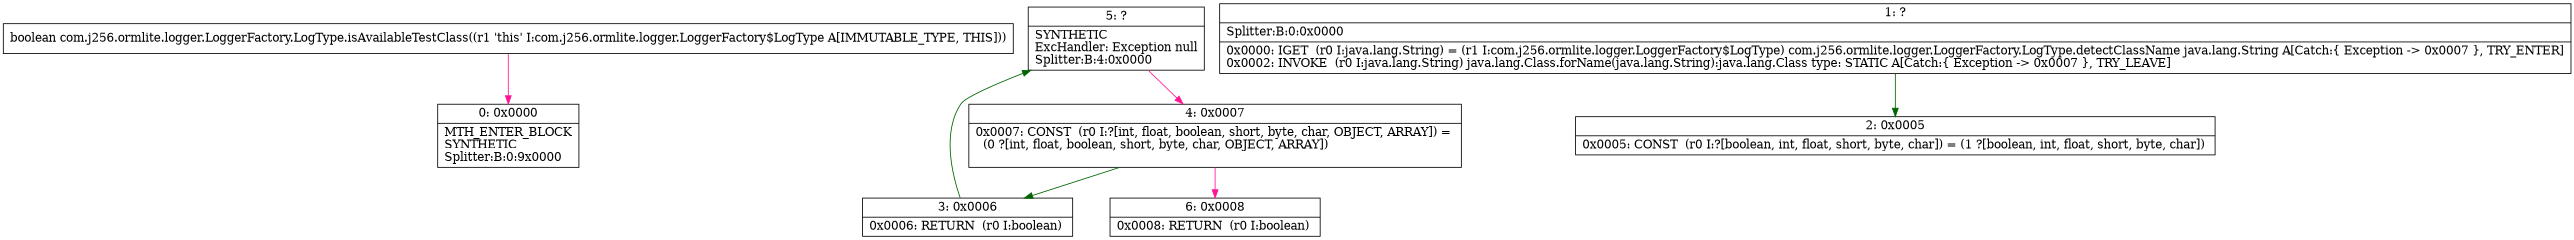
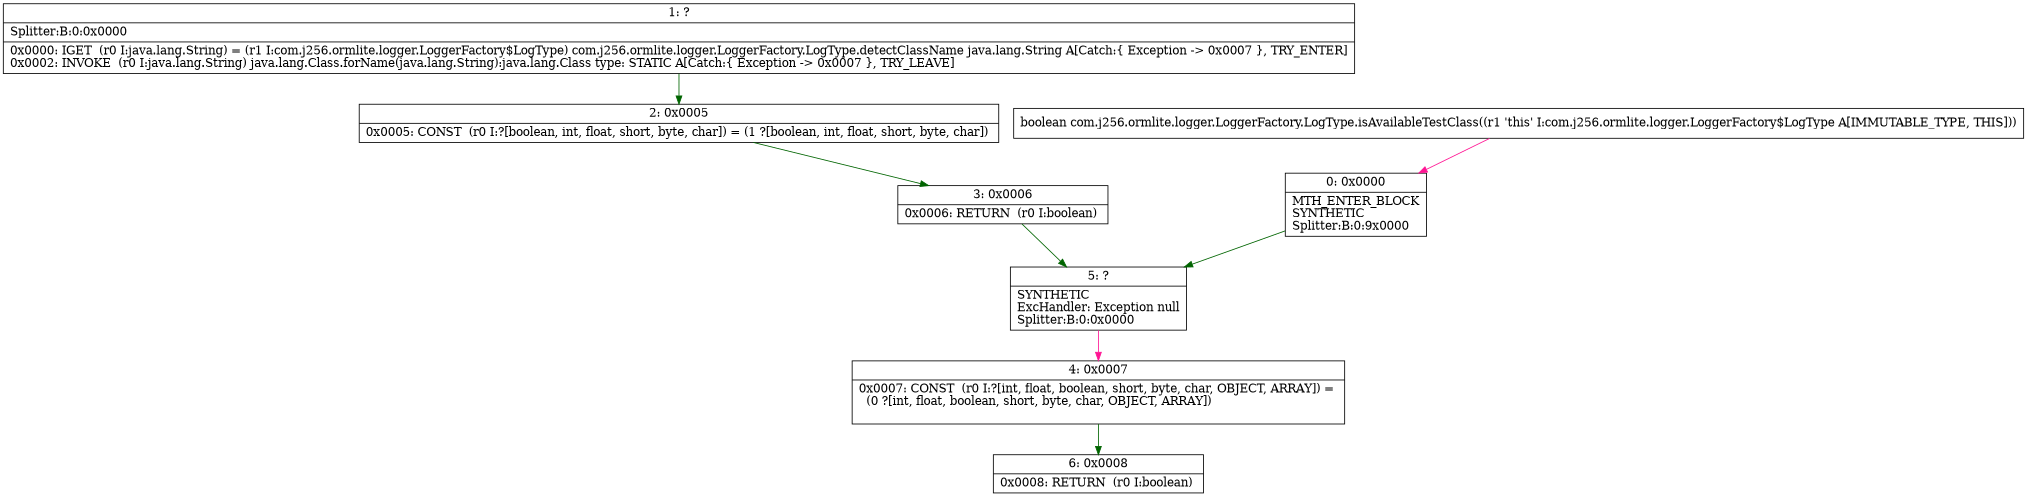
(1094, 60) -> (1076, 320)
(1215, 179) -> (1098, 435)
(1076, 181) -> (837, 163)
none -> (1239, 247)
